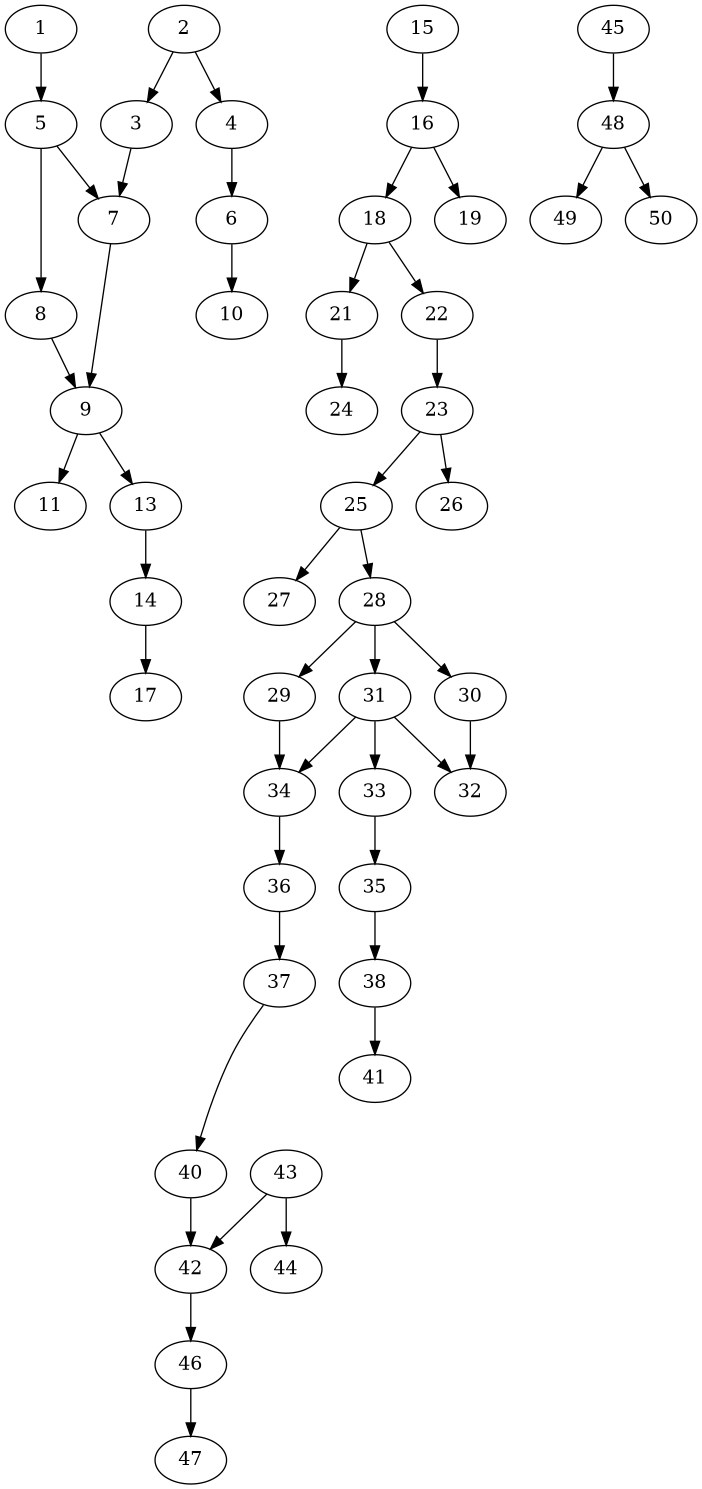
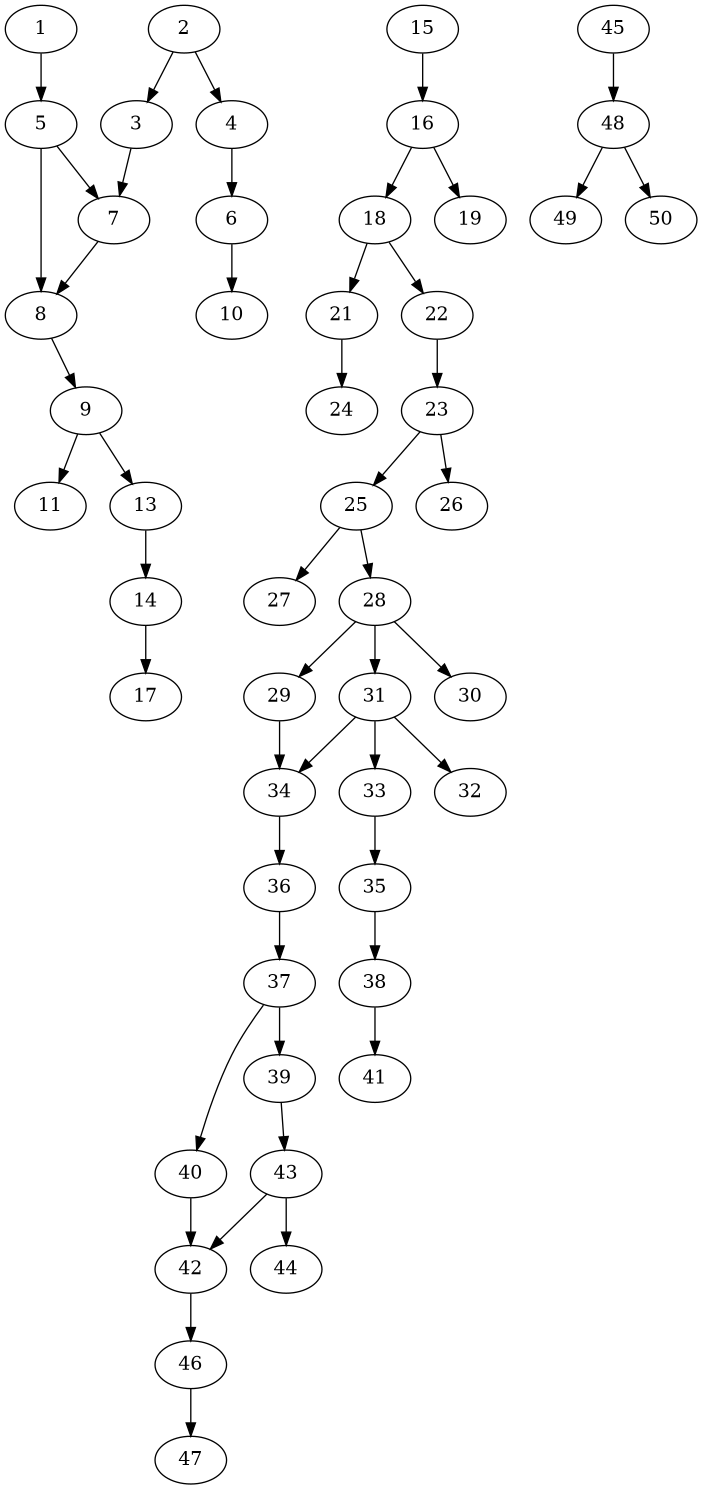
(101, 309) -> (82, 262)
(470, 738) -> none
none -> (280, 1079)
